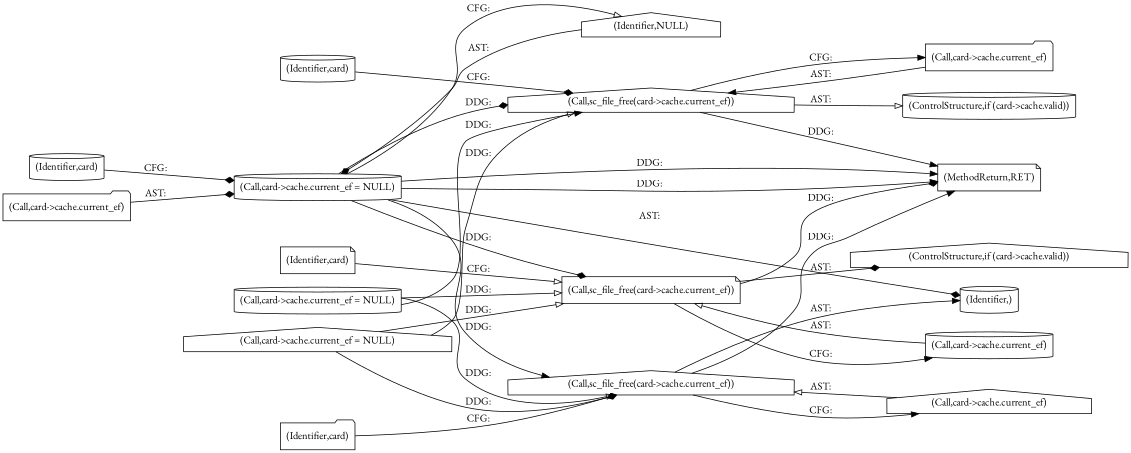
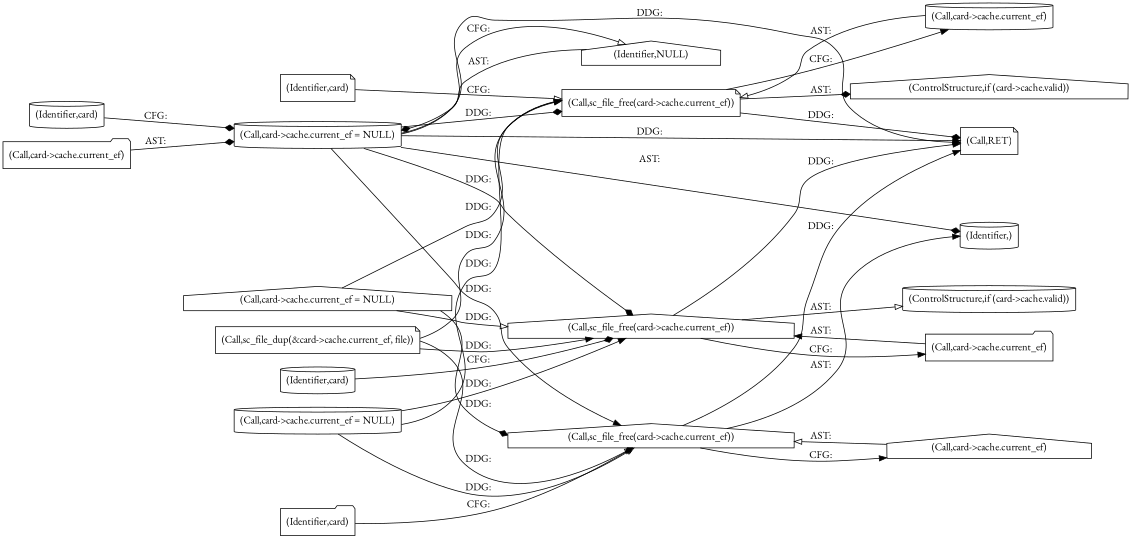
(989, 178) -> (989, 141)
none -> (318, 340)
